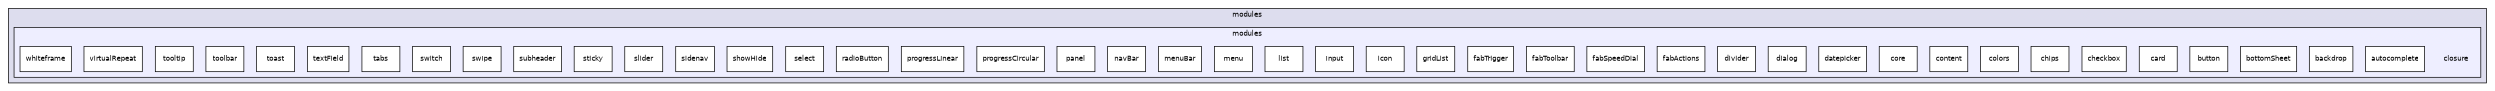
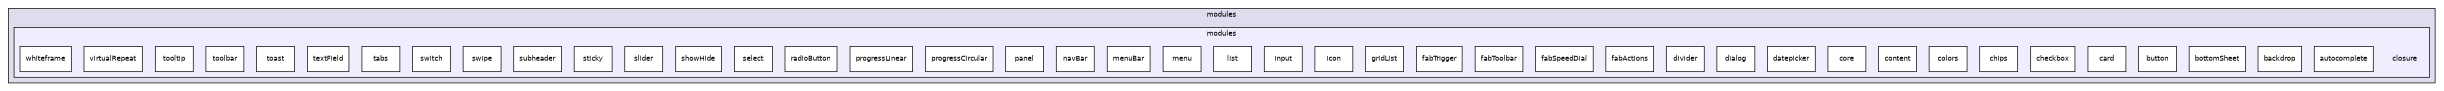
(695, 59) -> none
